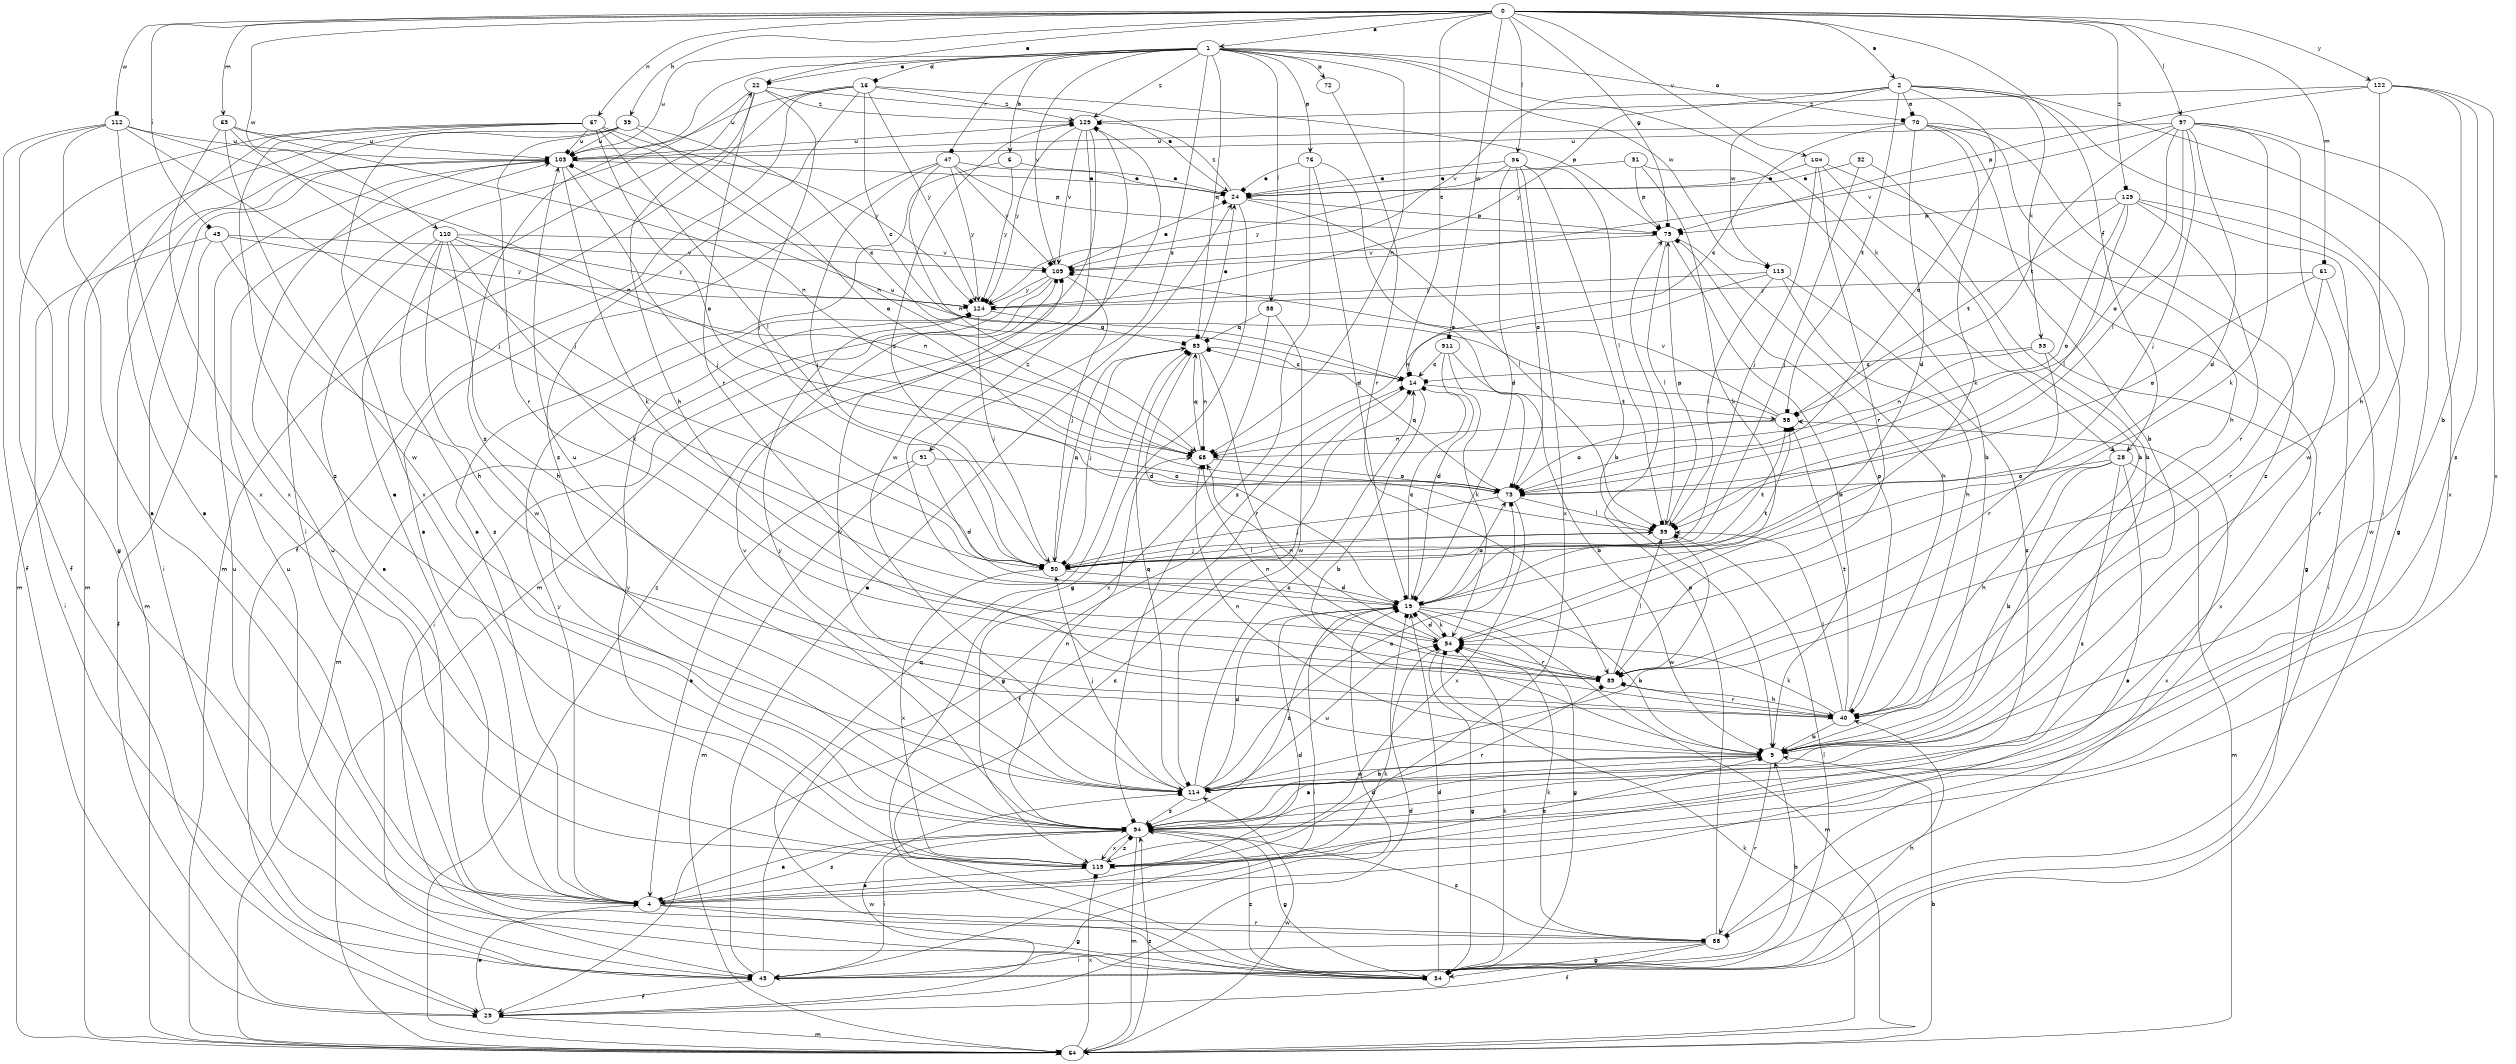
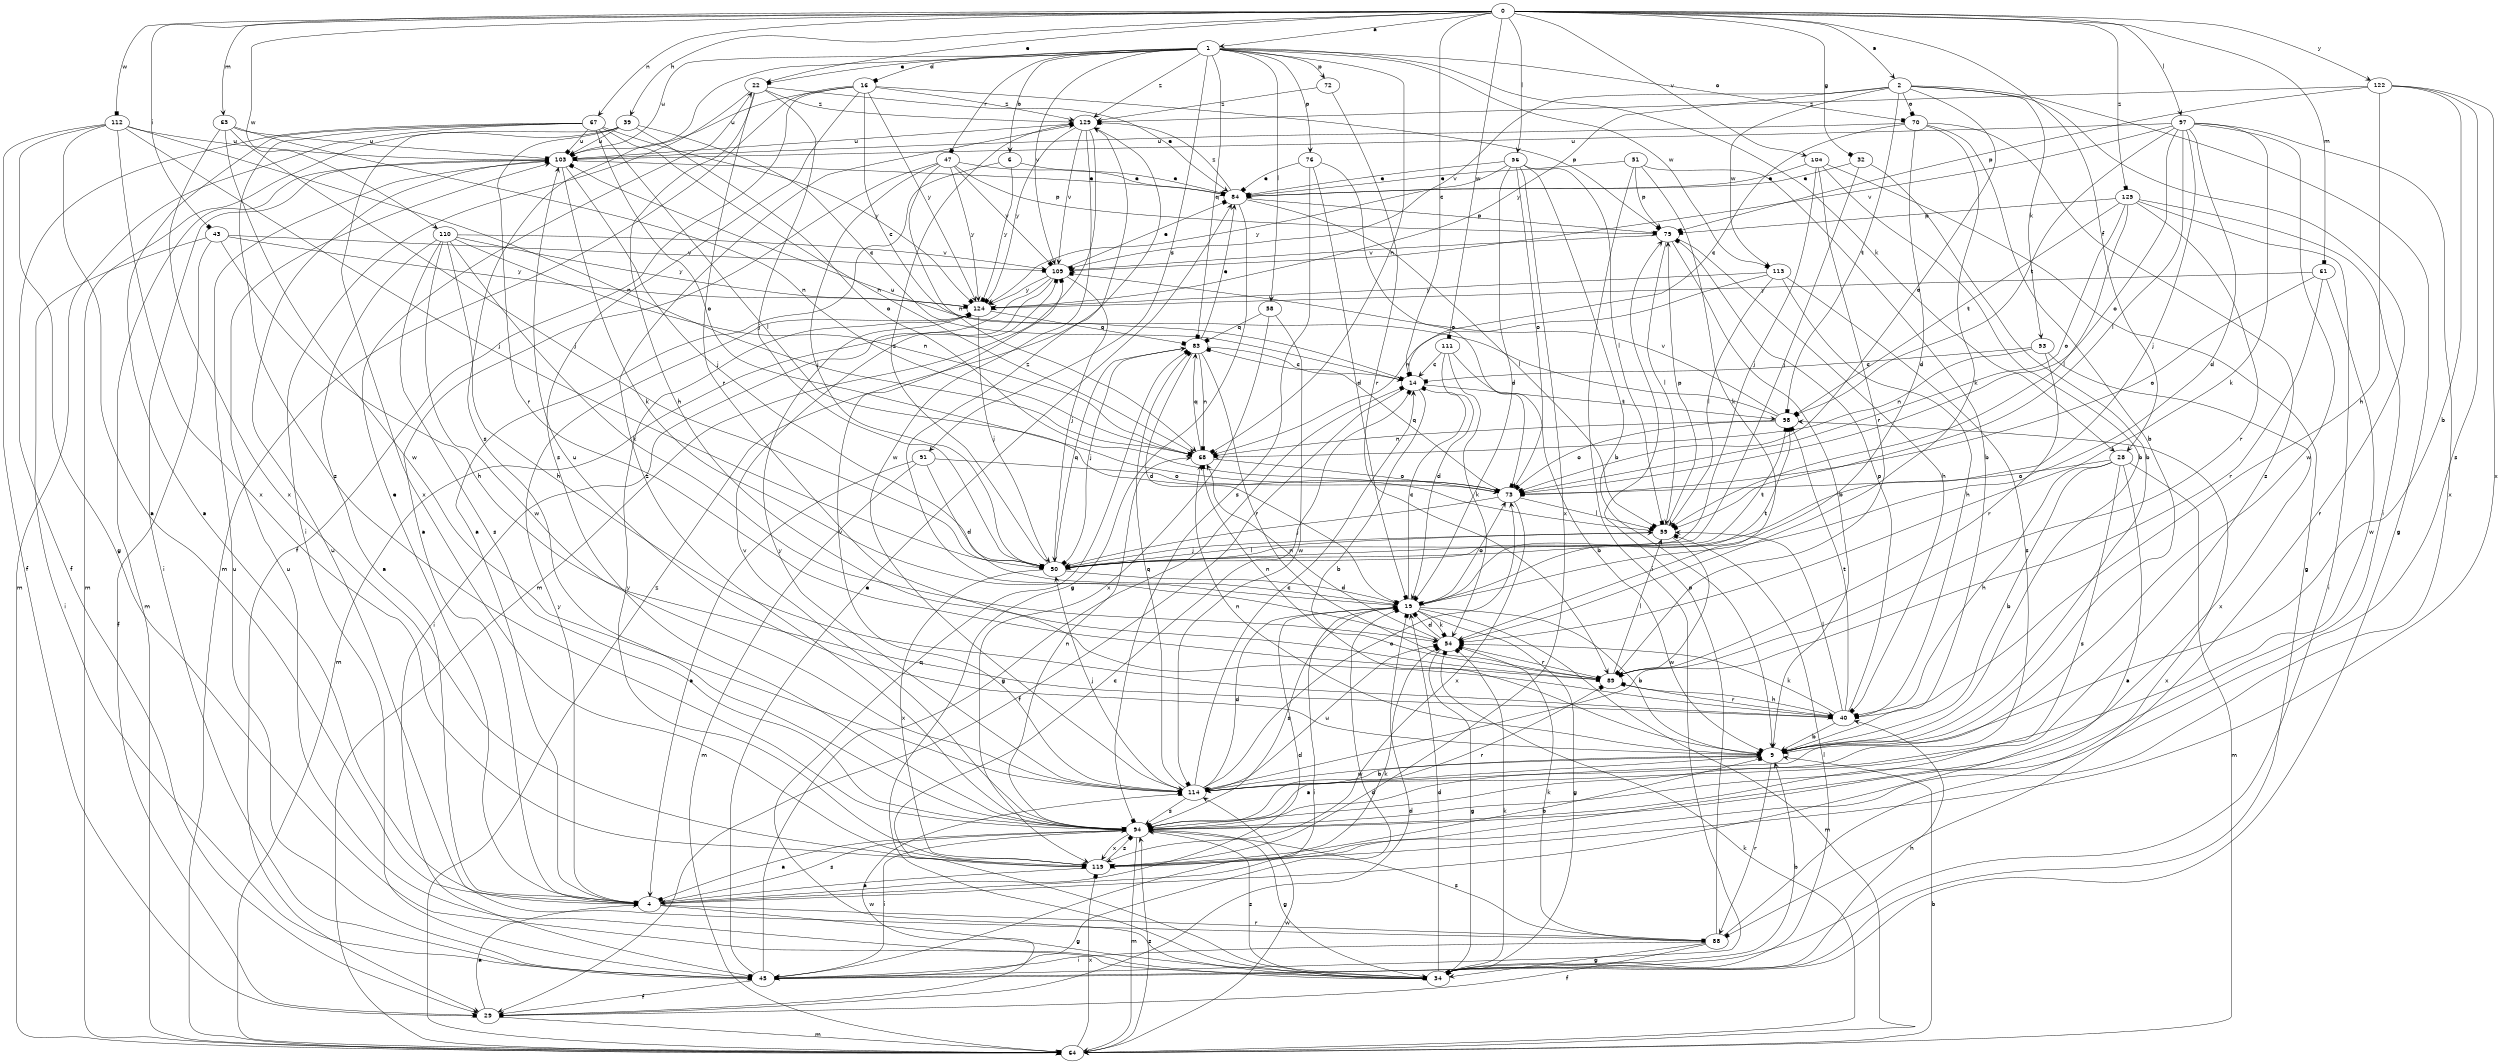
(1615, 102) -> (1730, 22)
none -> (1209, 104)
(1235, 197) -> (1235, 197)
(1448, 346) -> (1448, 346)
(2224, 427) -> none
none -> (641, 465)
(1374, 644) -> (1374, 644)
(550, 740) -> (550, 740)
none -> (1715, 951)
